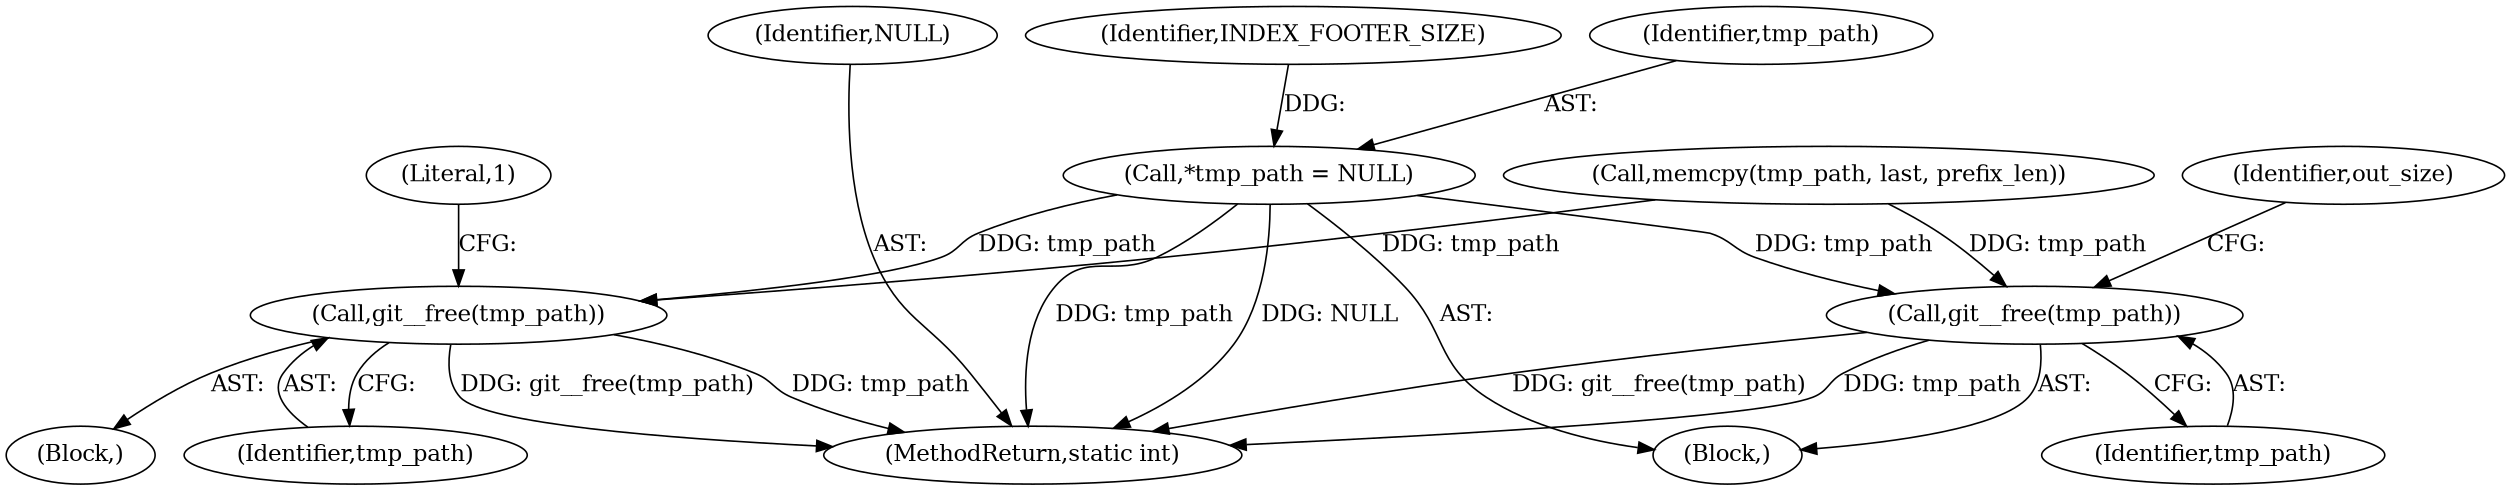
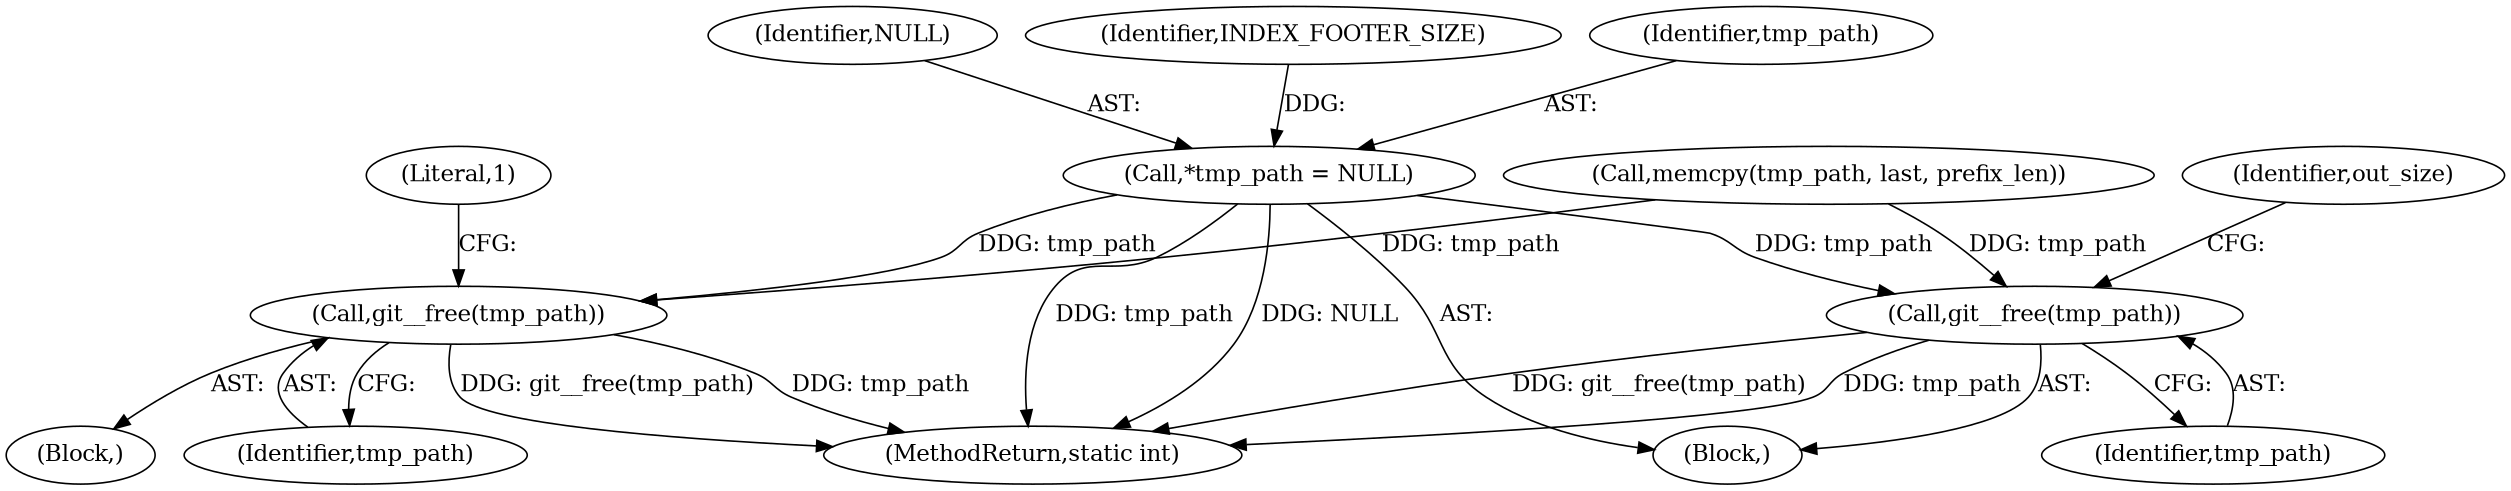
(875, 261) -> (1050, 102)
